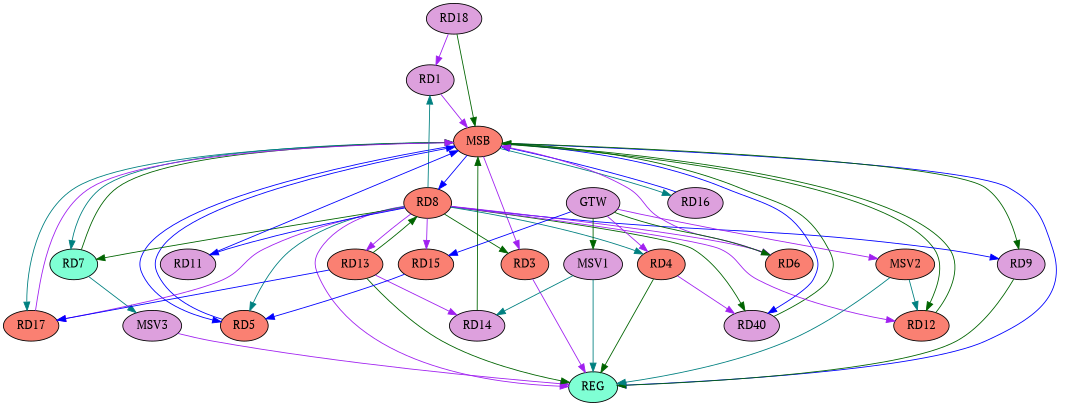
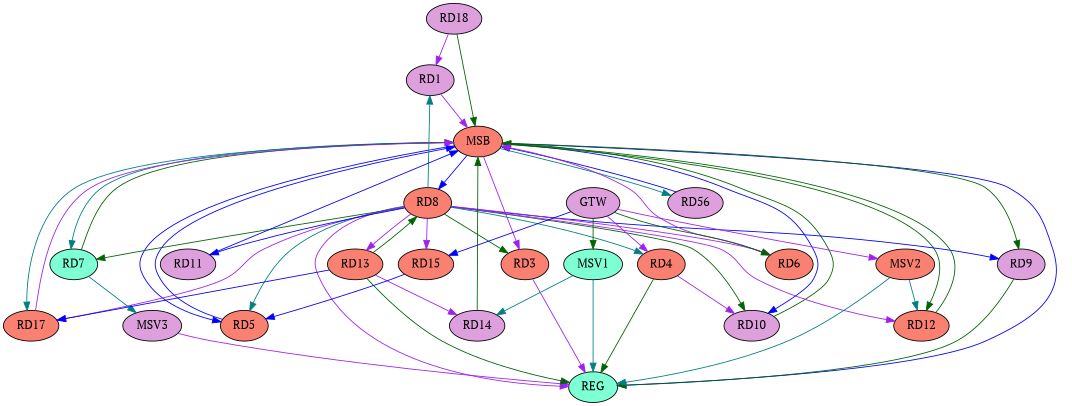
(695, 203) -> (695, 203)
(593, 264) -> (593, 264)
(752, 326) -> (752, 326)
